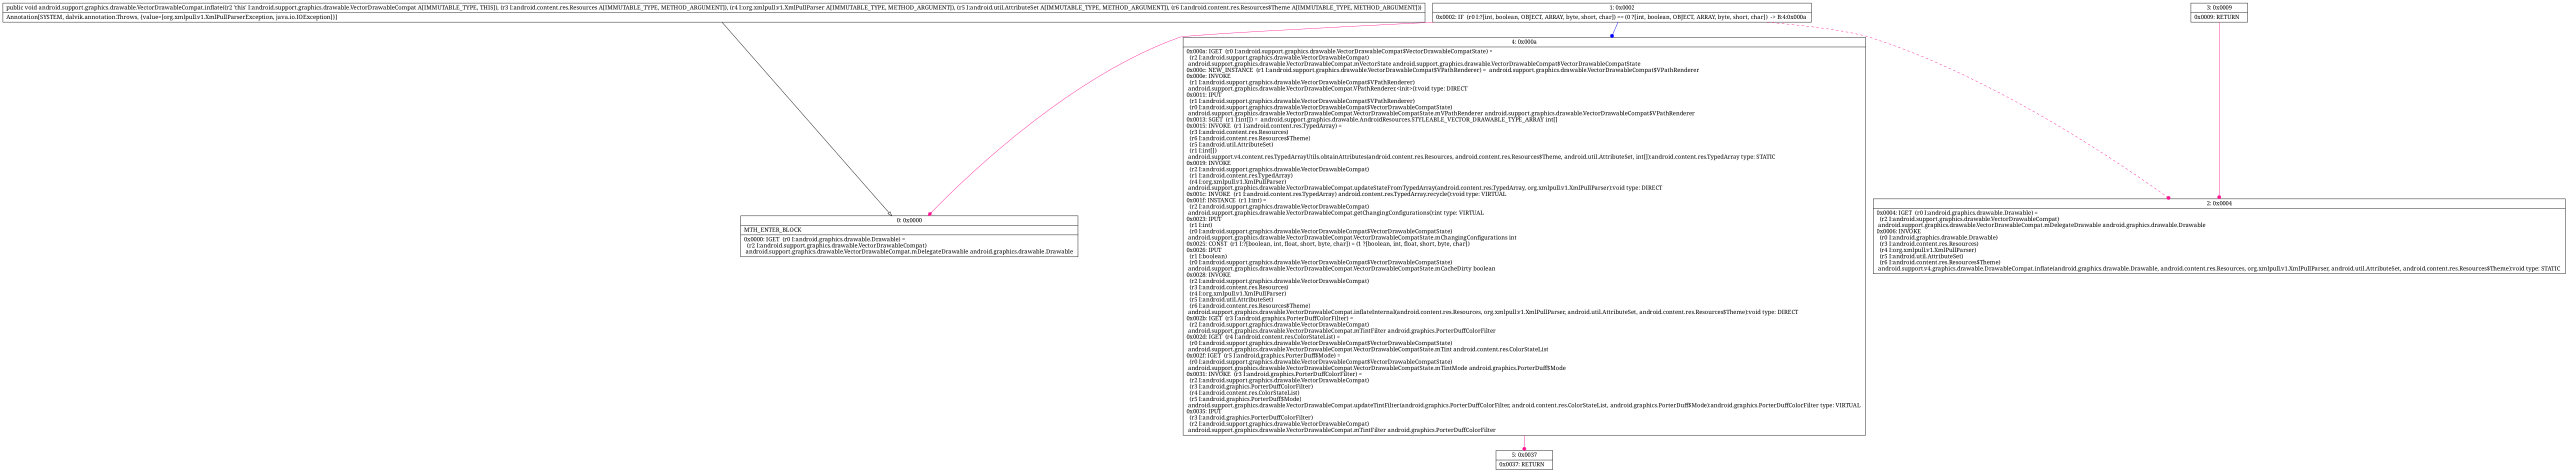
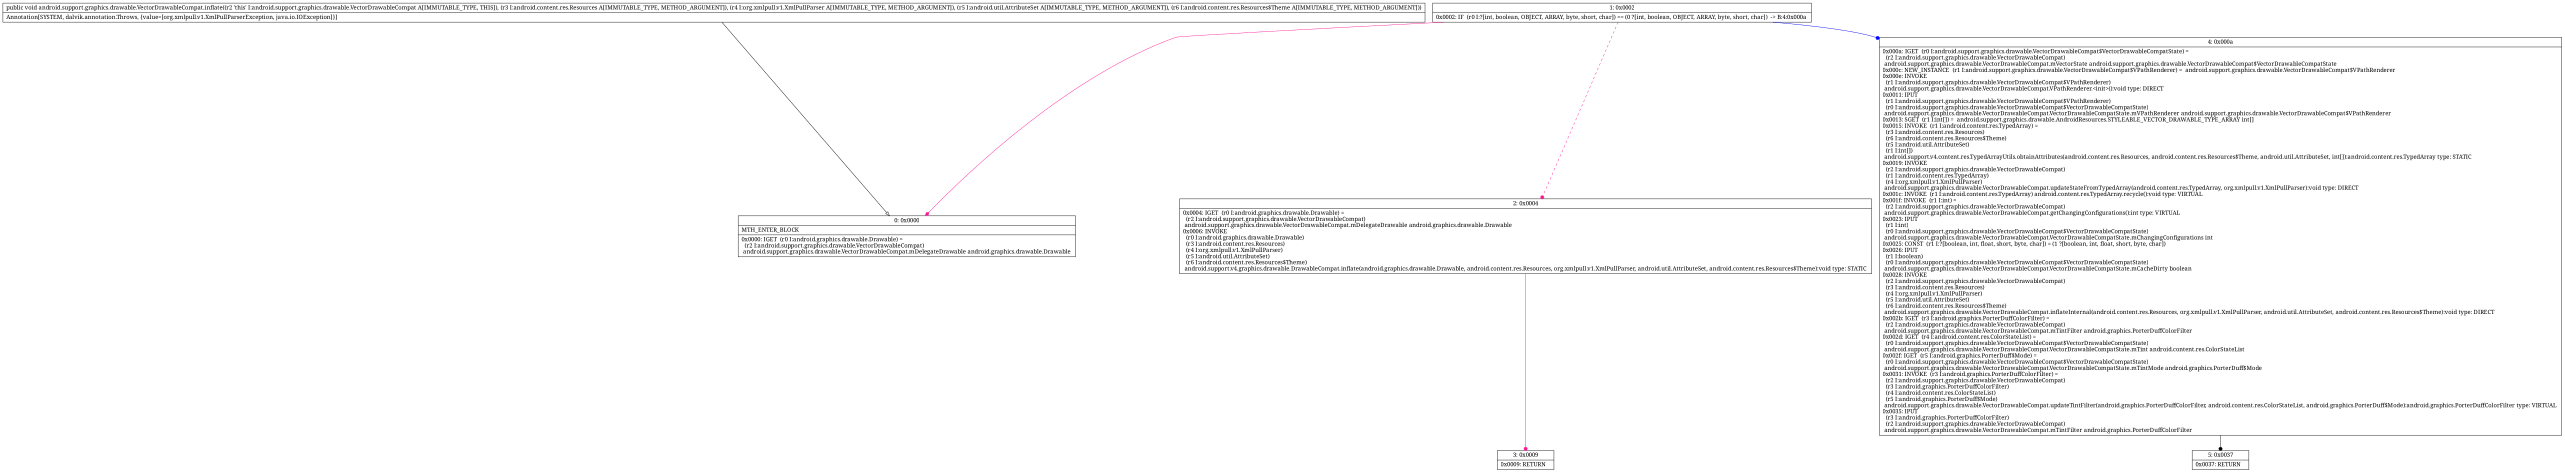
(2219, 109) -> (1526, 360)
(1227, 201) -> (1920, 201)
(1524, 441) -> (2221, 441)
